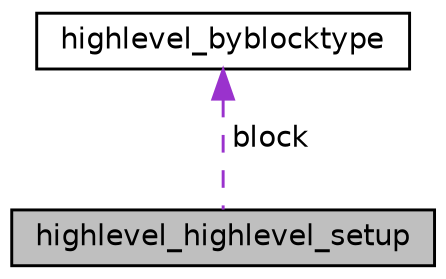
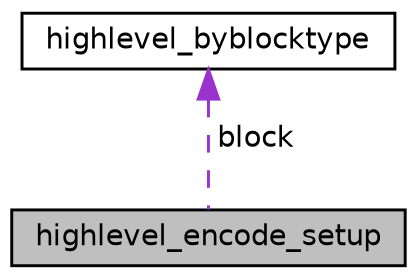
(223, 238) -> (208, 238)
